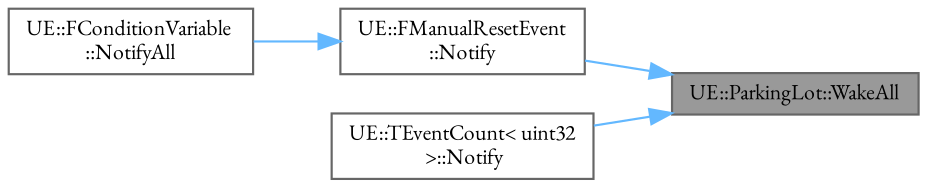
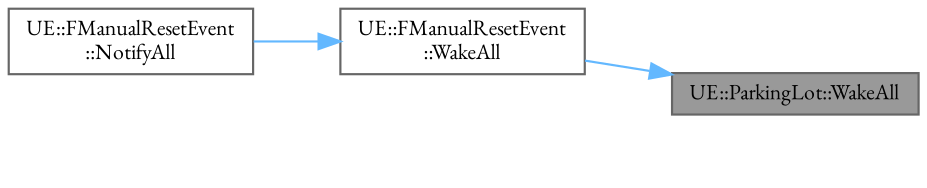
(131, 41) -> (131, 41)
(463, 41) -> (463, 41)
(463, 146) -> none
